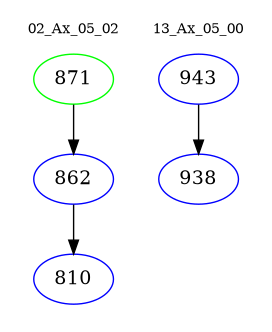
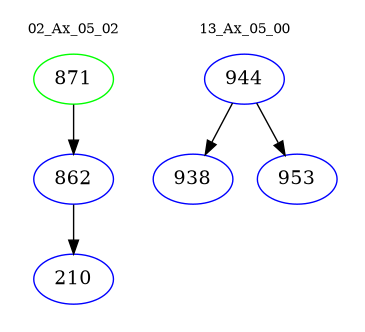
(199, 79) -> (244, 79)
none -> (297, 179)
(74, 279) -> (74, 279)
